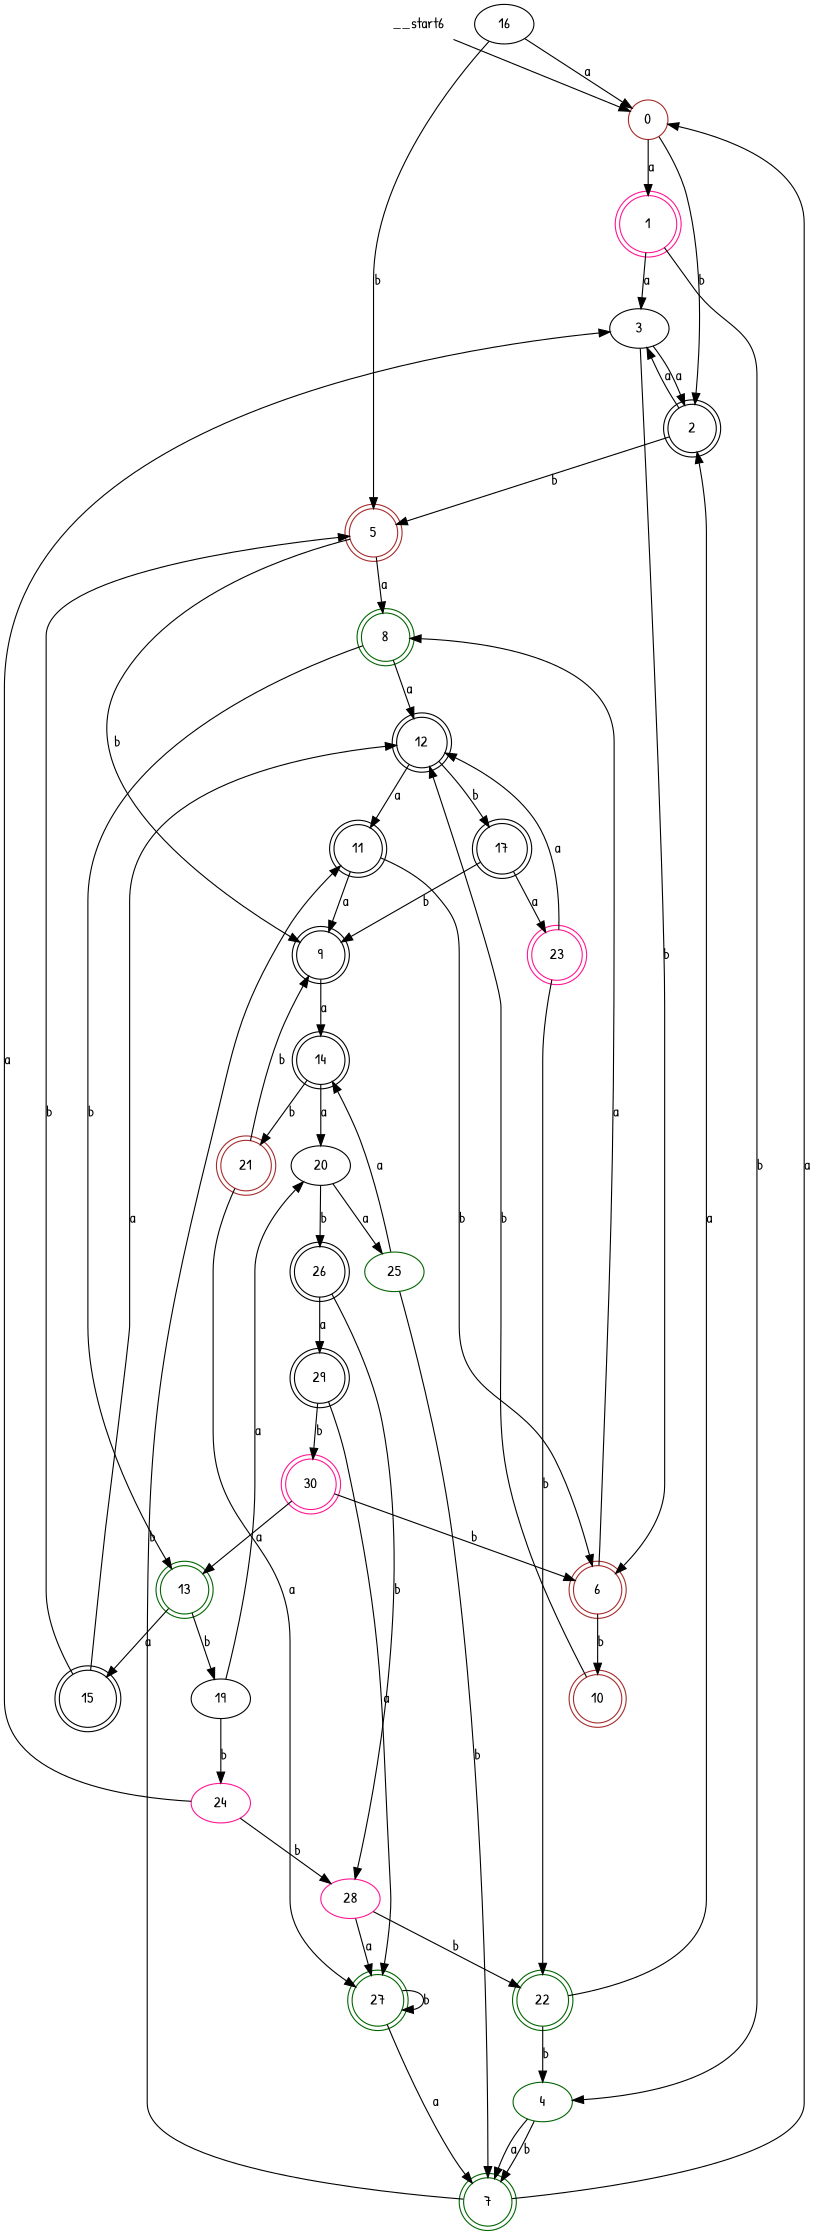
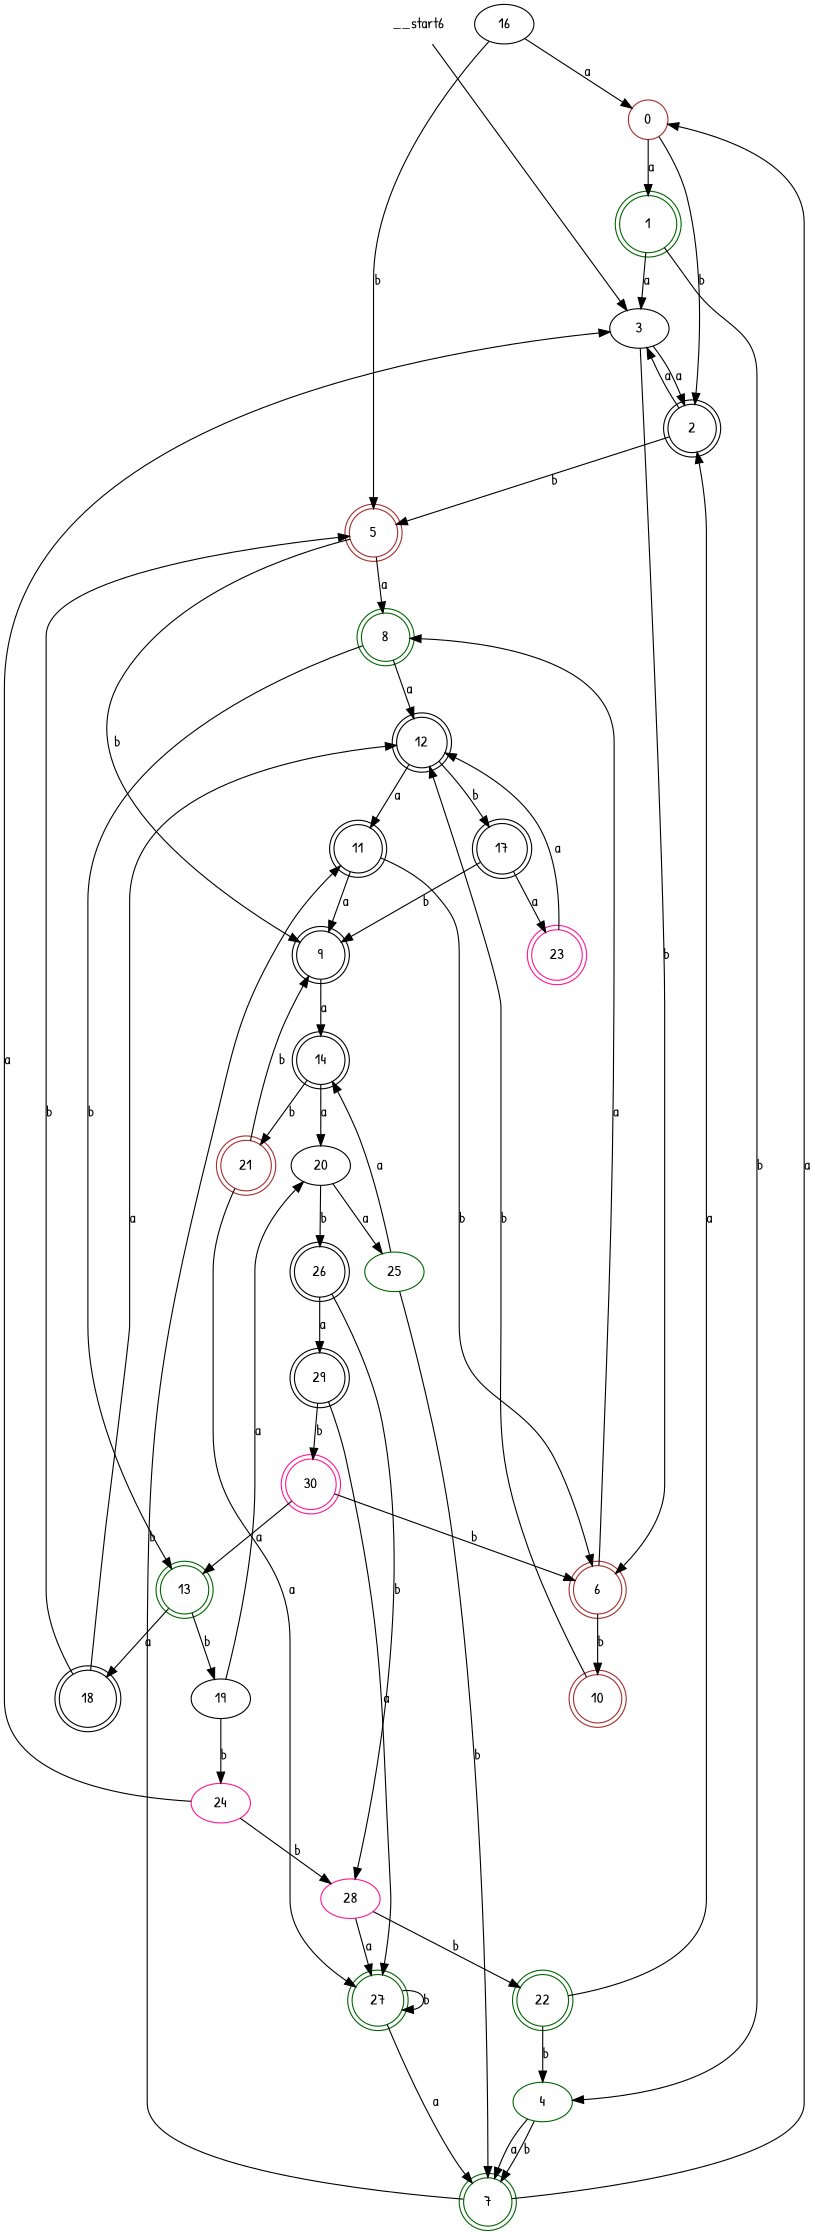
(537, 73) -> (526, 173)
(648, 224) -> (648, 224)
(543, 1471) -> none
(88, 1699) -> (88, 1699)
